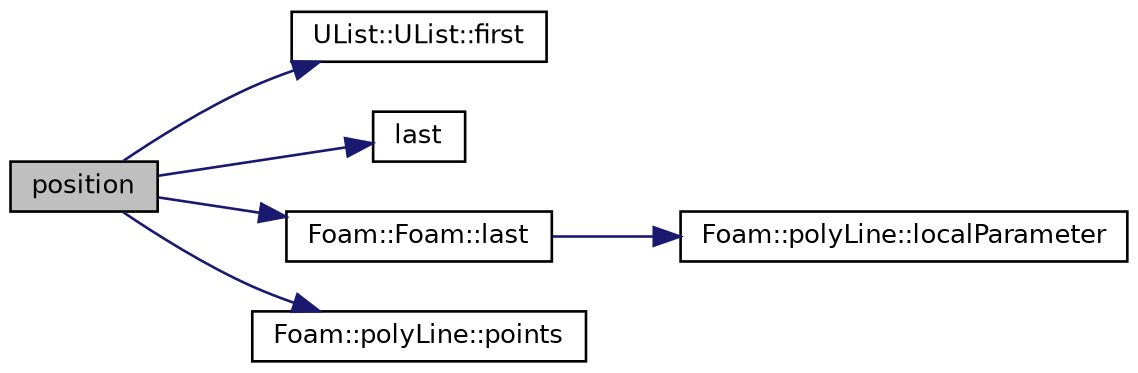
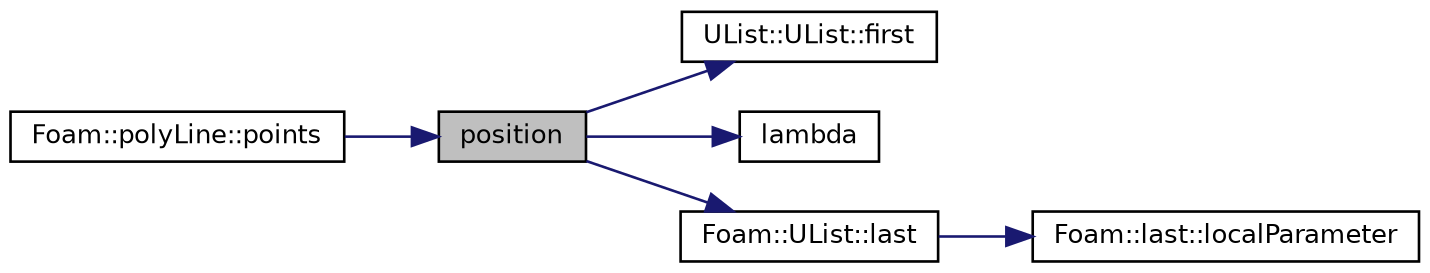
(419, 137) -> (809, 137)
(419, 236) -> (809, 236)
(904, 236) -> (1226, 236)
(206, 263) -> (378, 137)
